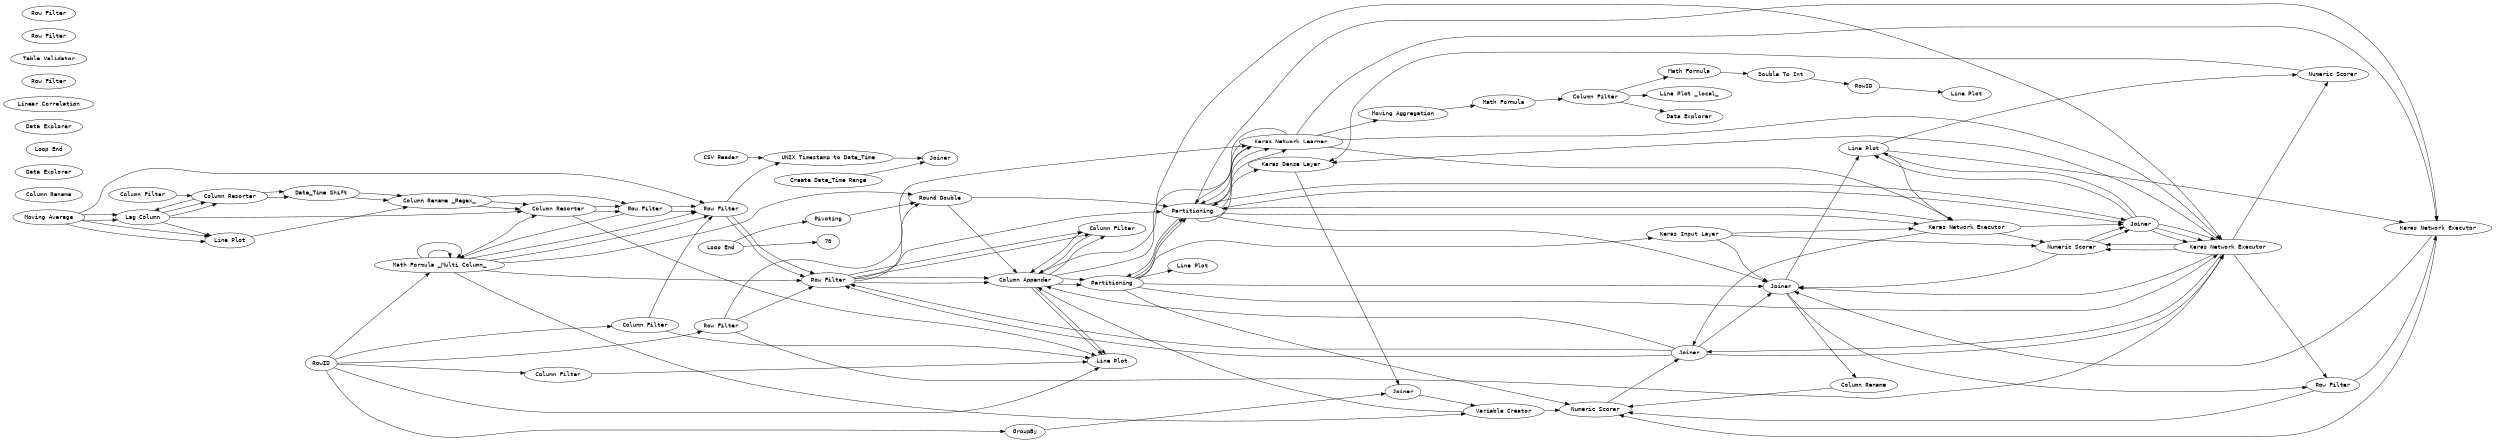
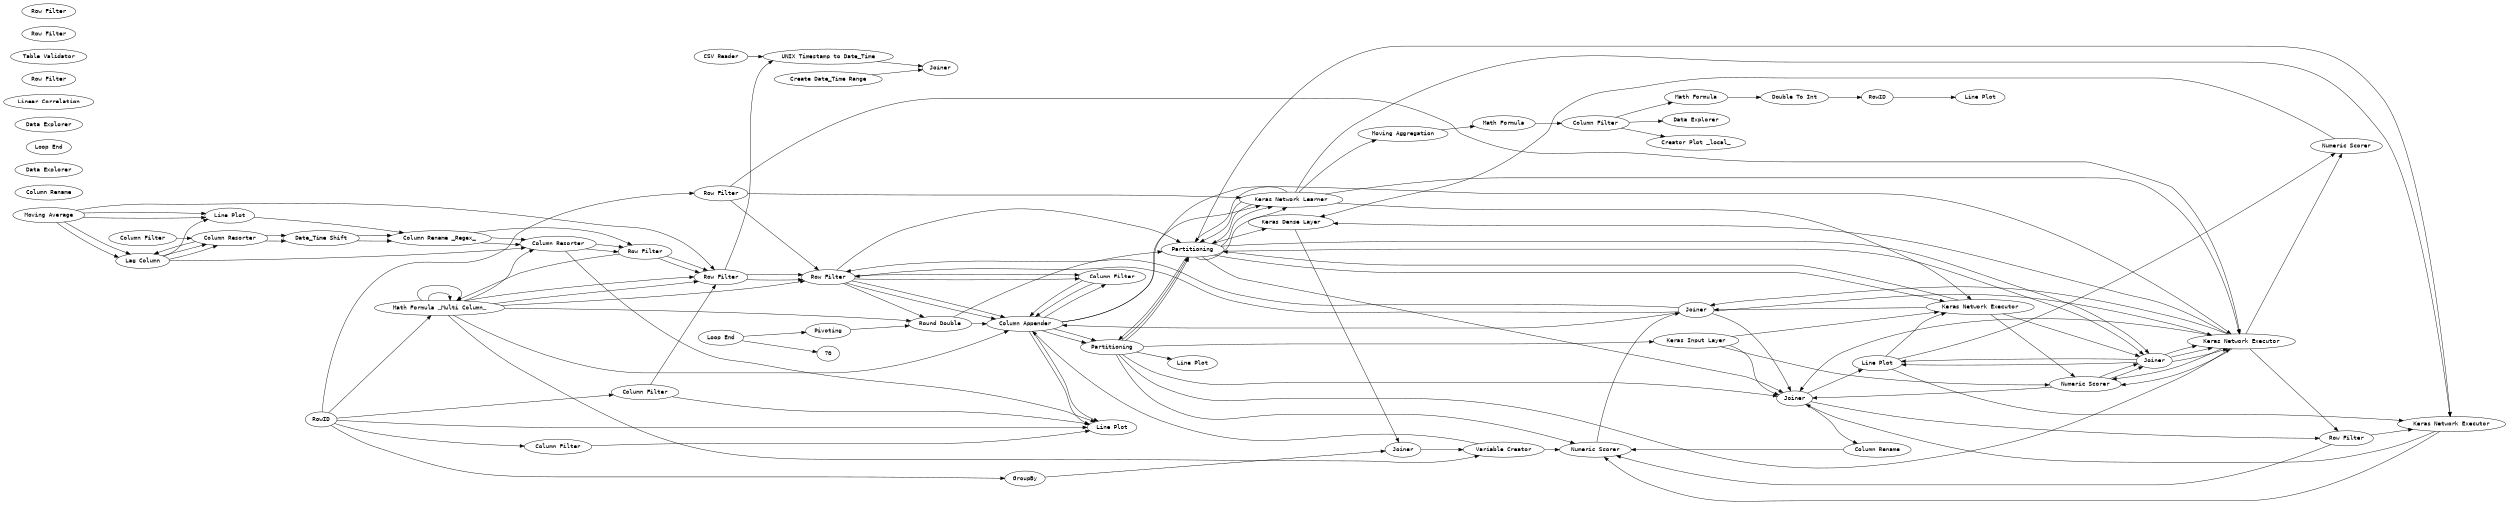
(1689, 94) -> (1696, 143)
none -> (727, 373)
